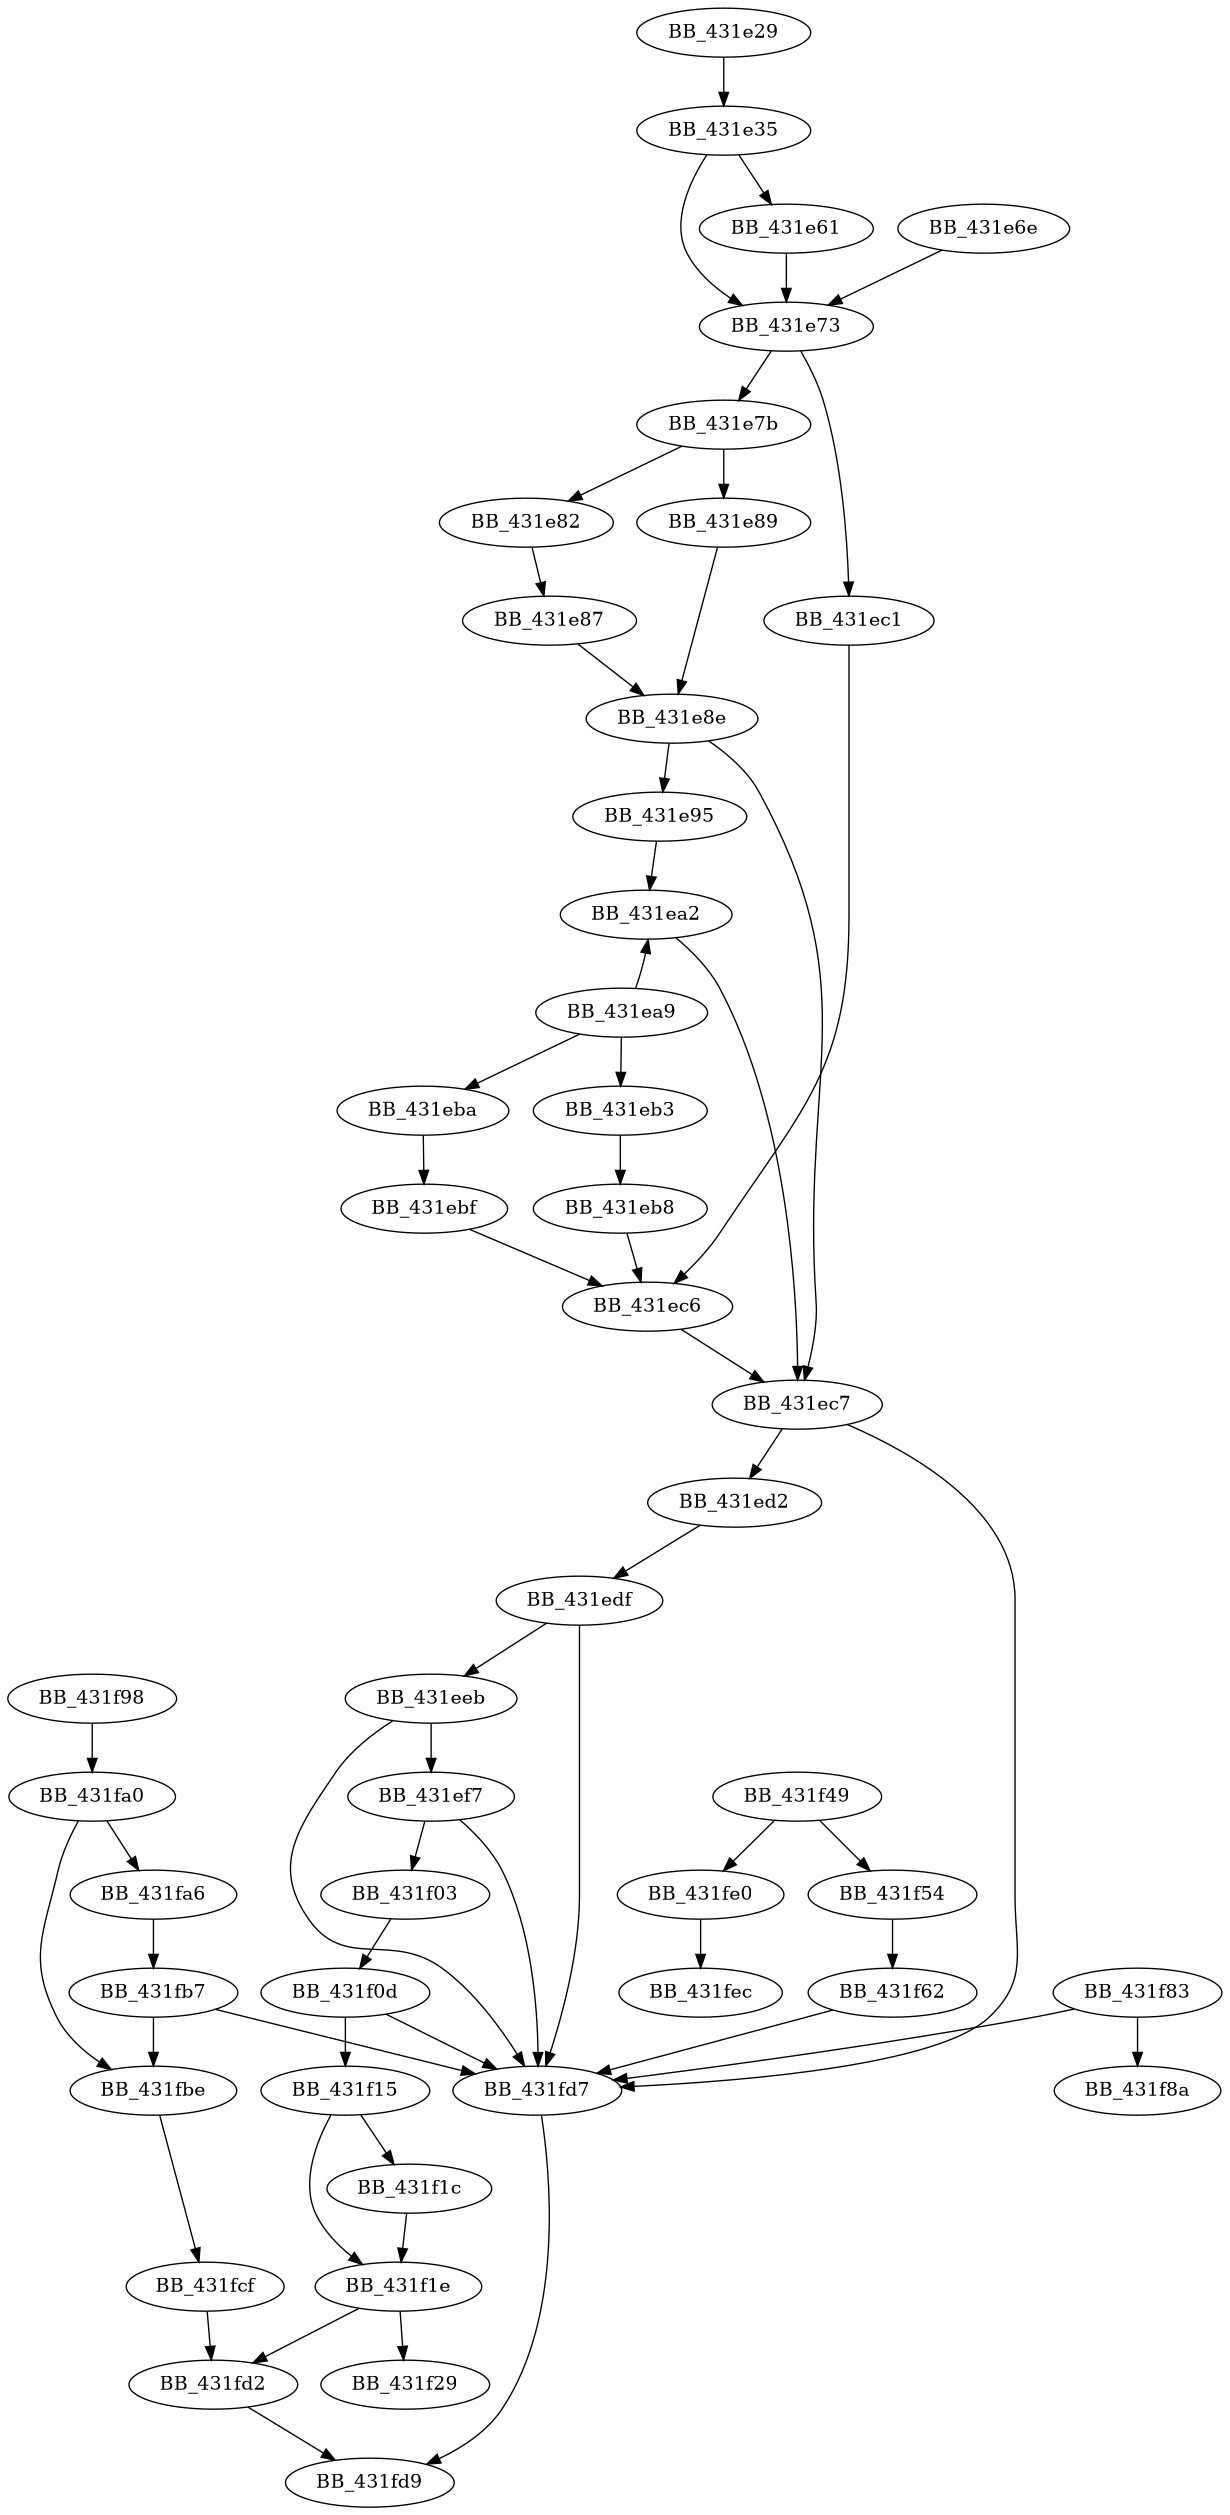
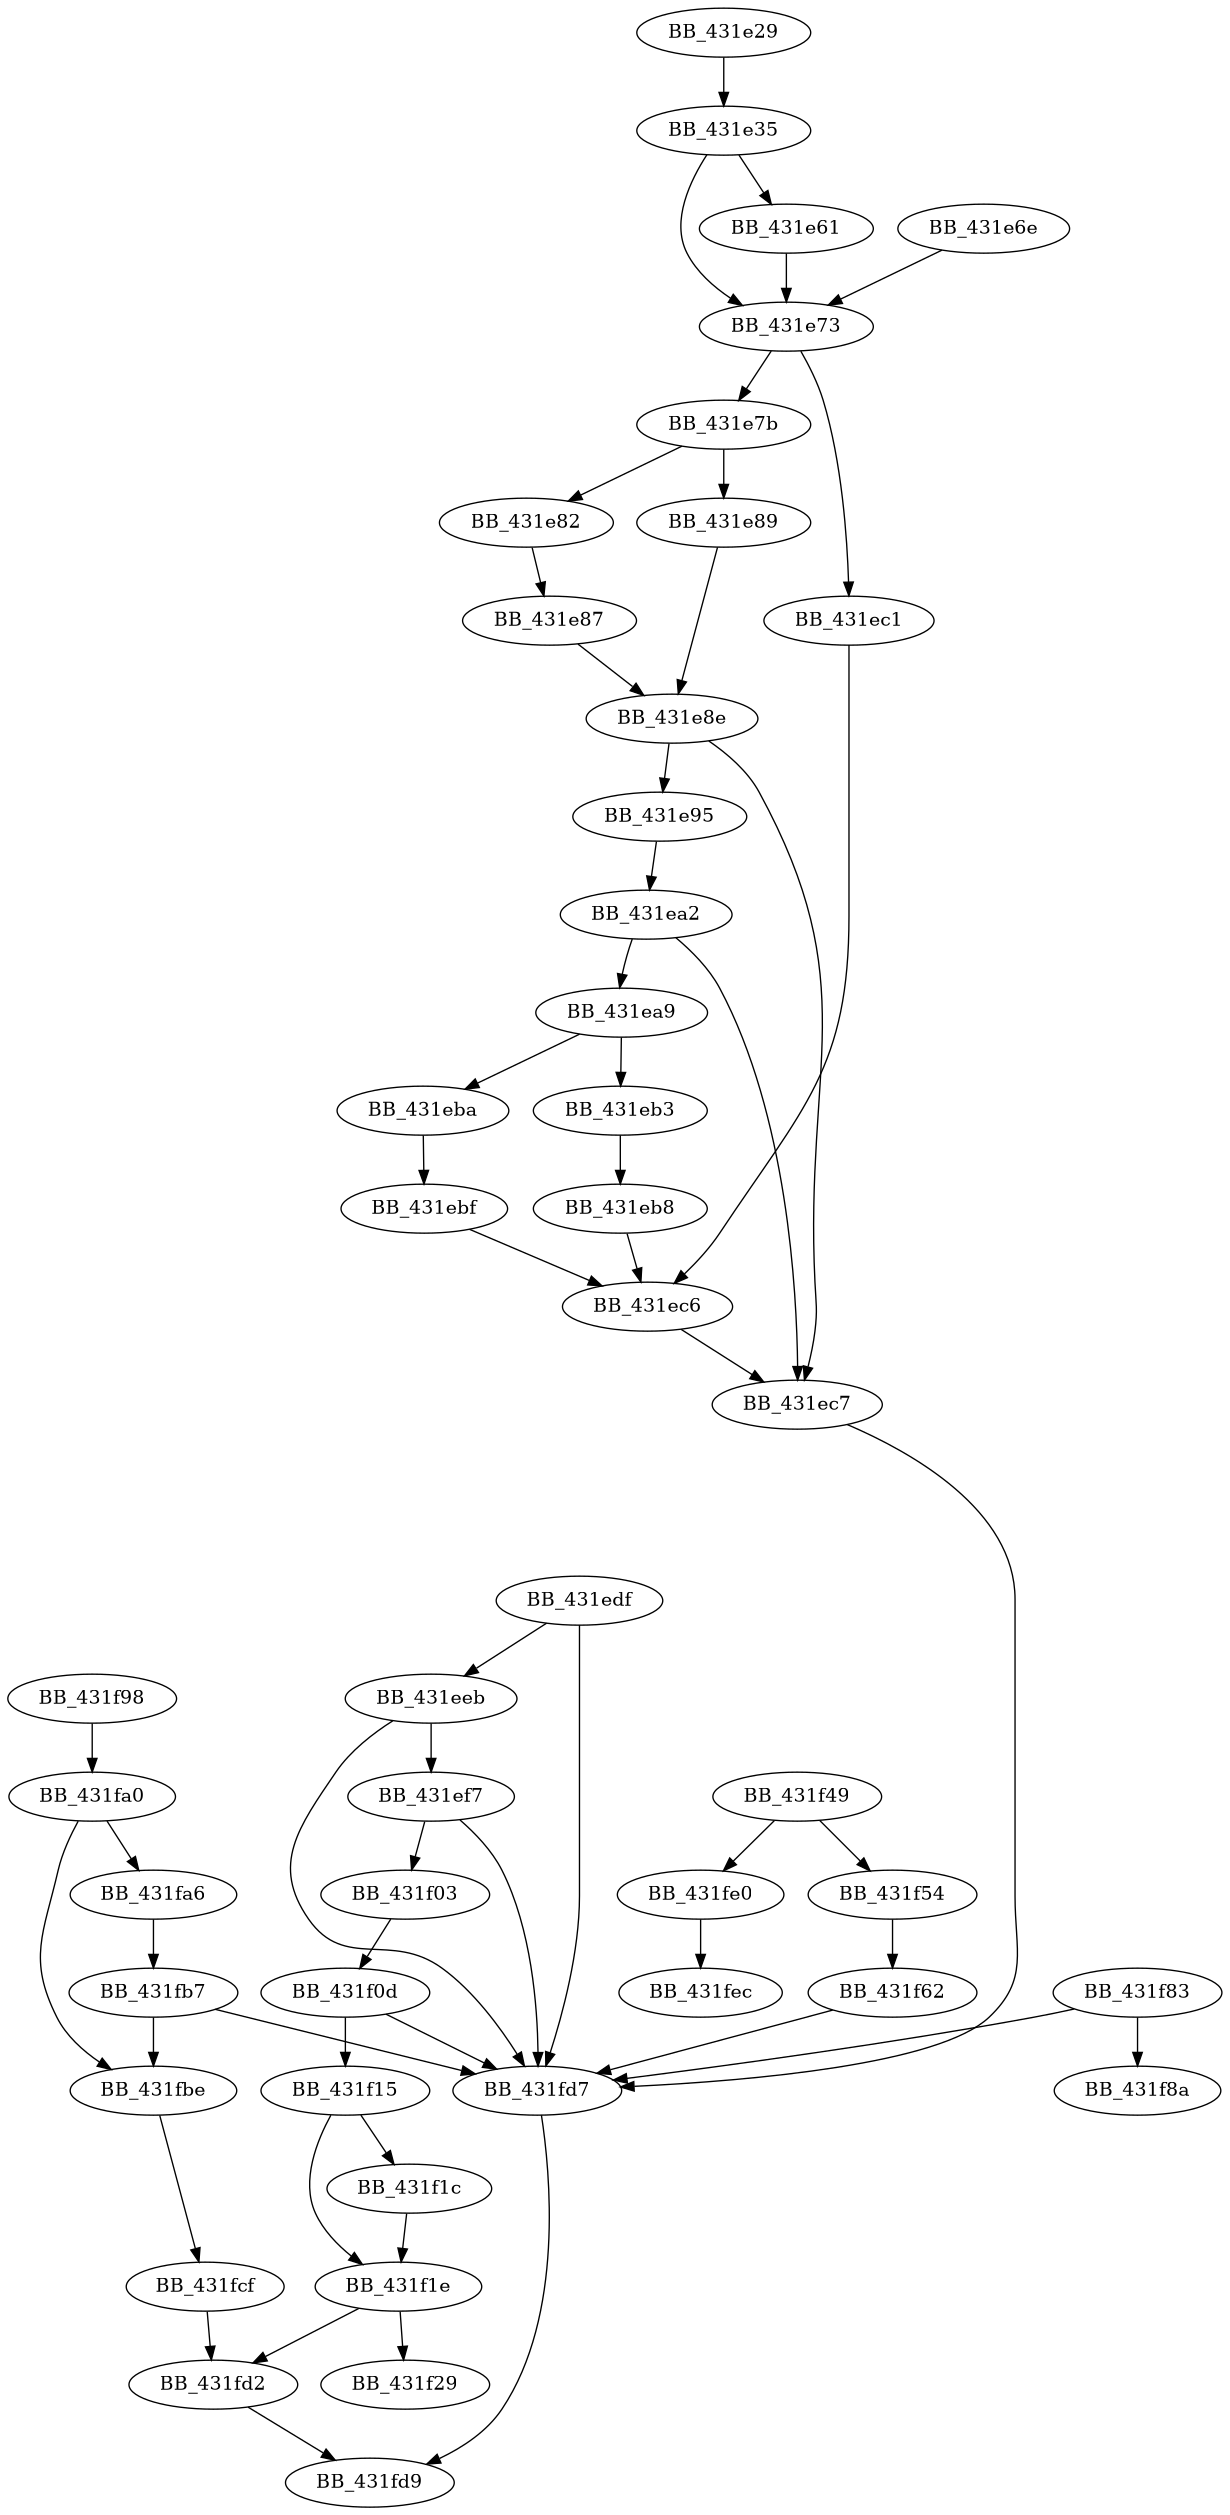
(641, 971) -> (627, 956)
(735, 1503) -> none
